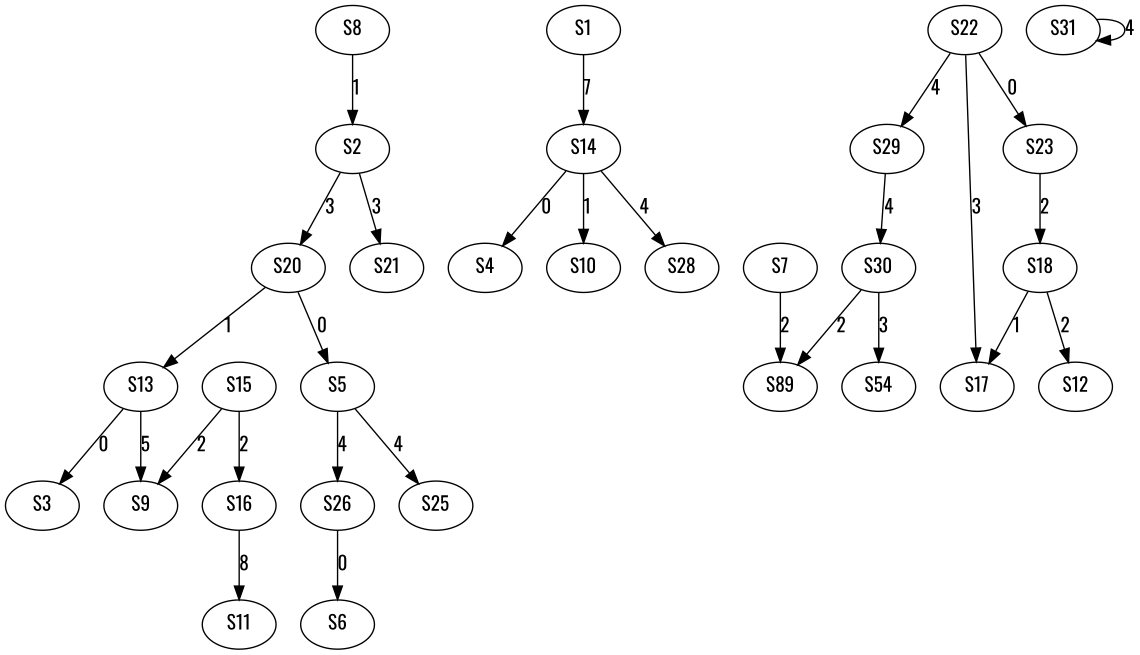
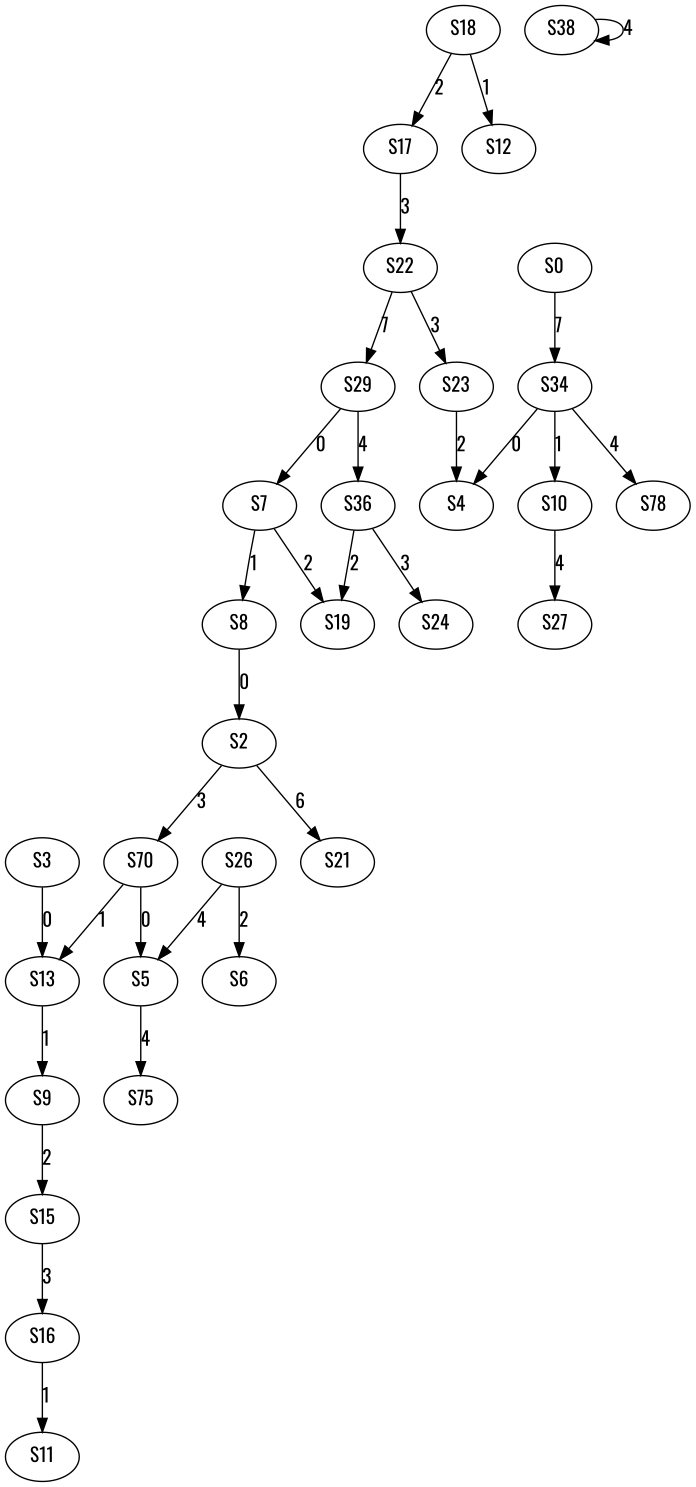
(584, 30) -> (555, 268)
(1063, 30) -> (562, 30)
(357, 90) -> (245, 684)
(935, 90) -> (385, 327)
(1013, 90) -> (435, 327)
(584, 149) -> (555, 387)
(971, 202) -> (400, 202)
(1040, 202) -> (456, 439)
(377, 208) -> (300, 803)
(288, 268) -> (141, 862)
(682, 268) -> (653, 506)
(879, 268) -> (358, 506)
(1017, 327) -> (439, 90)
(1065, 327) -> (487, 90)
(780, 387) -> (338, 625)
(879, 387) -> (436, 625)
(338, 439) -> (194, 917)
(96, 441) -> (42, 915)
(194, 441) -> (42, 1153)
none -> (313, 441)
(146, 446) -> (46, 1041)
(244, 446) -> (47, 1279)
(436, 506) -> (141, 1100)
none -> (250, 558)
(244, 565) -> (46, 1397)
(343, 565) -> (244, 922)
none -> (555, 625)
